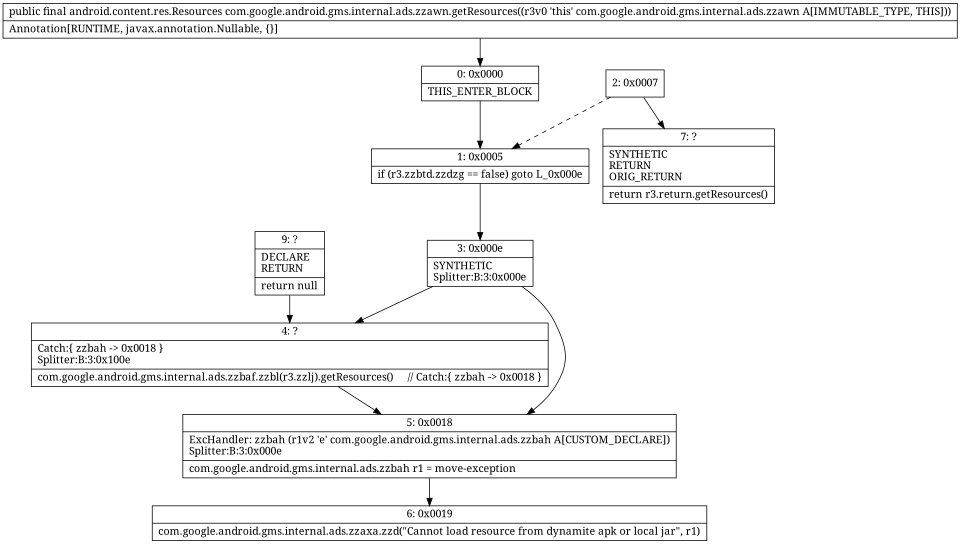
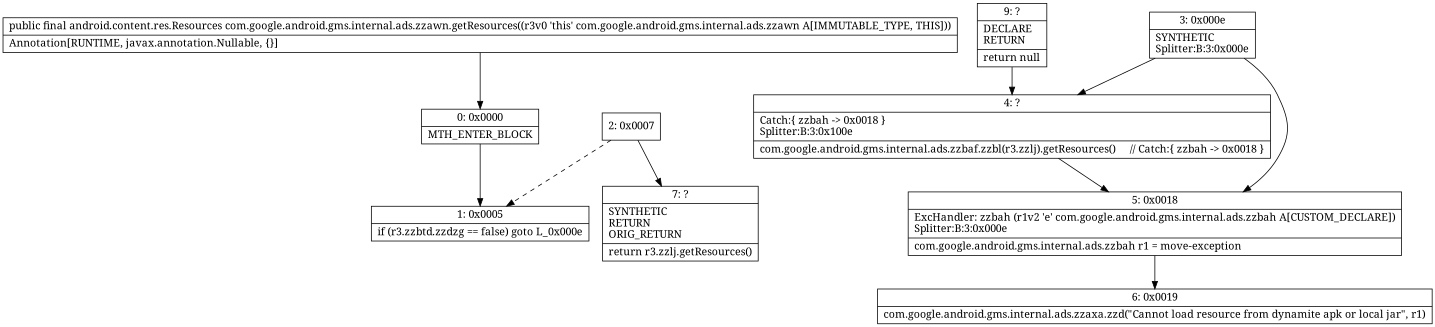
(480, 92) -> (480, 135)
(689, 195) -> (680, 252)
(480, 208) -> none
